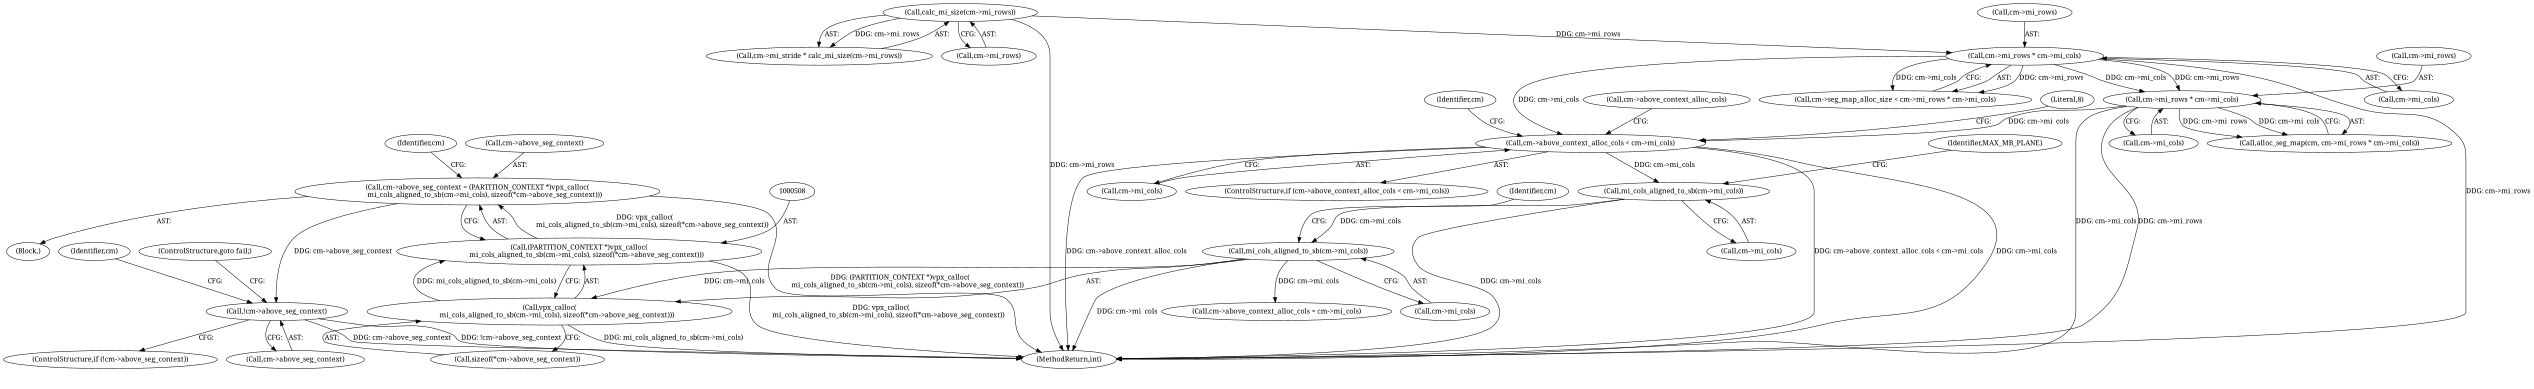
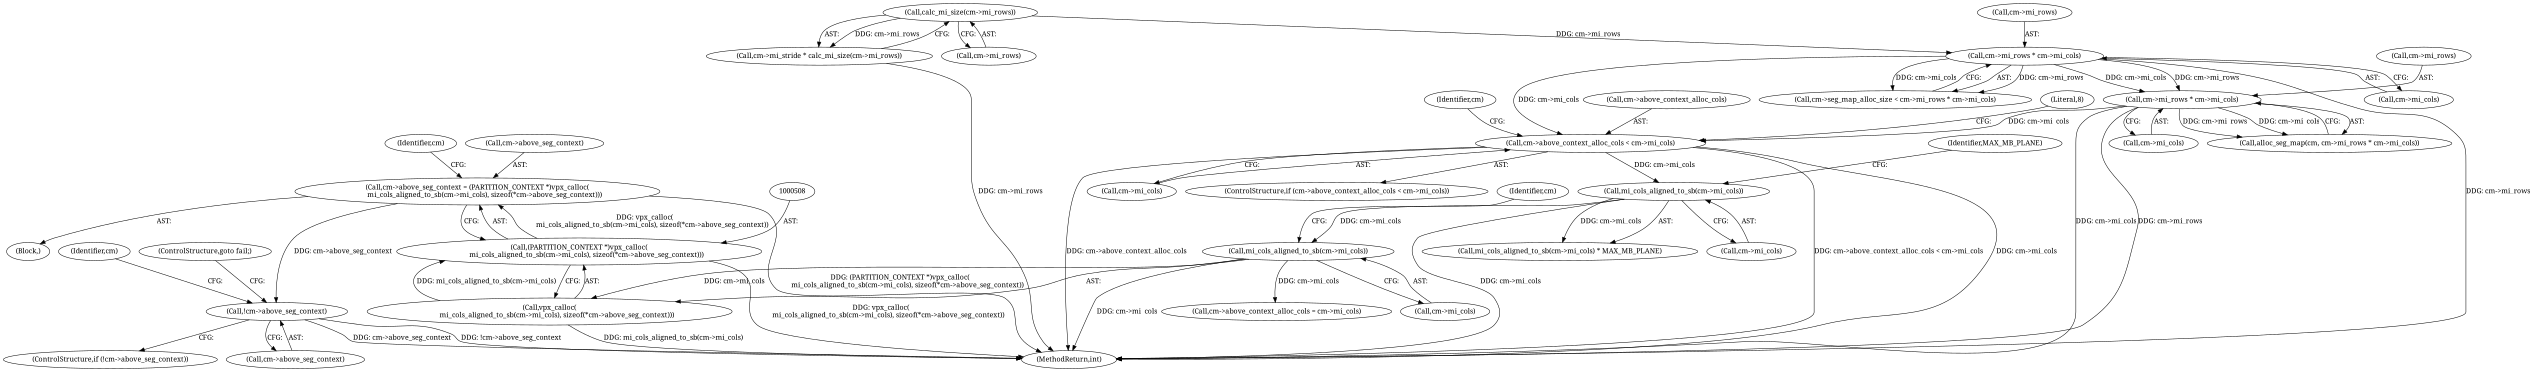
(943, 34) -> (943, 34)
(1642, 122) -> (1642, 122)
(1050, 173) -> (972, 186)
none -> (1560, 252)
(518, 360) -> none
